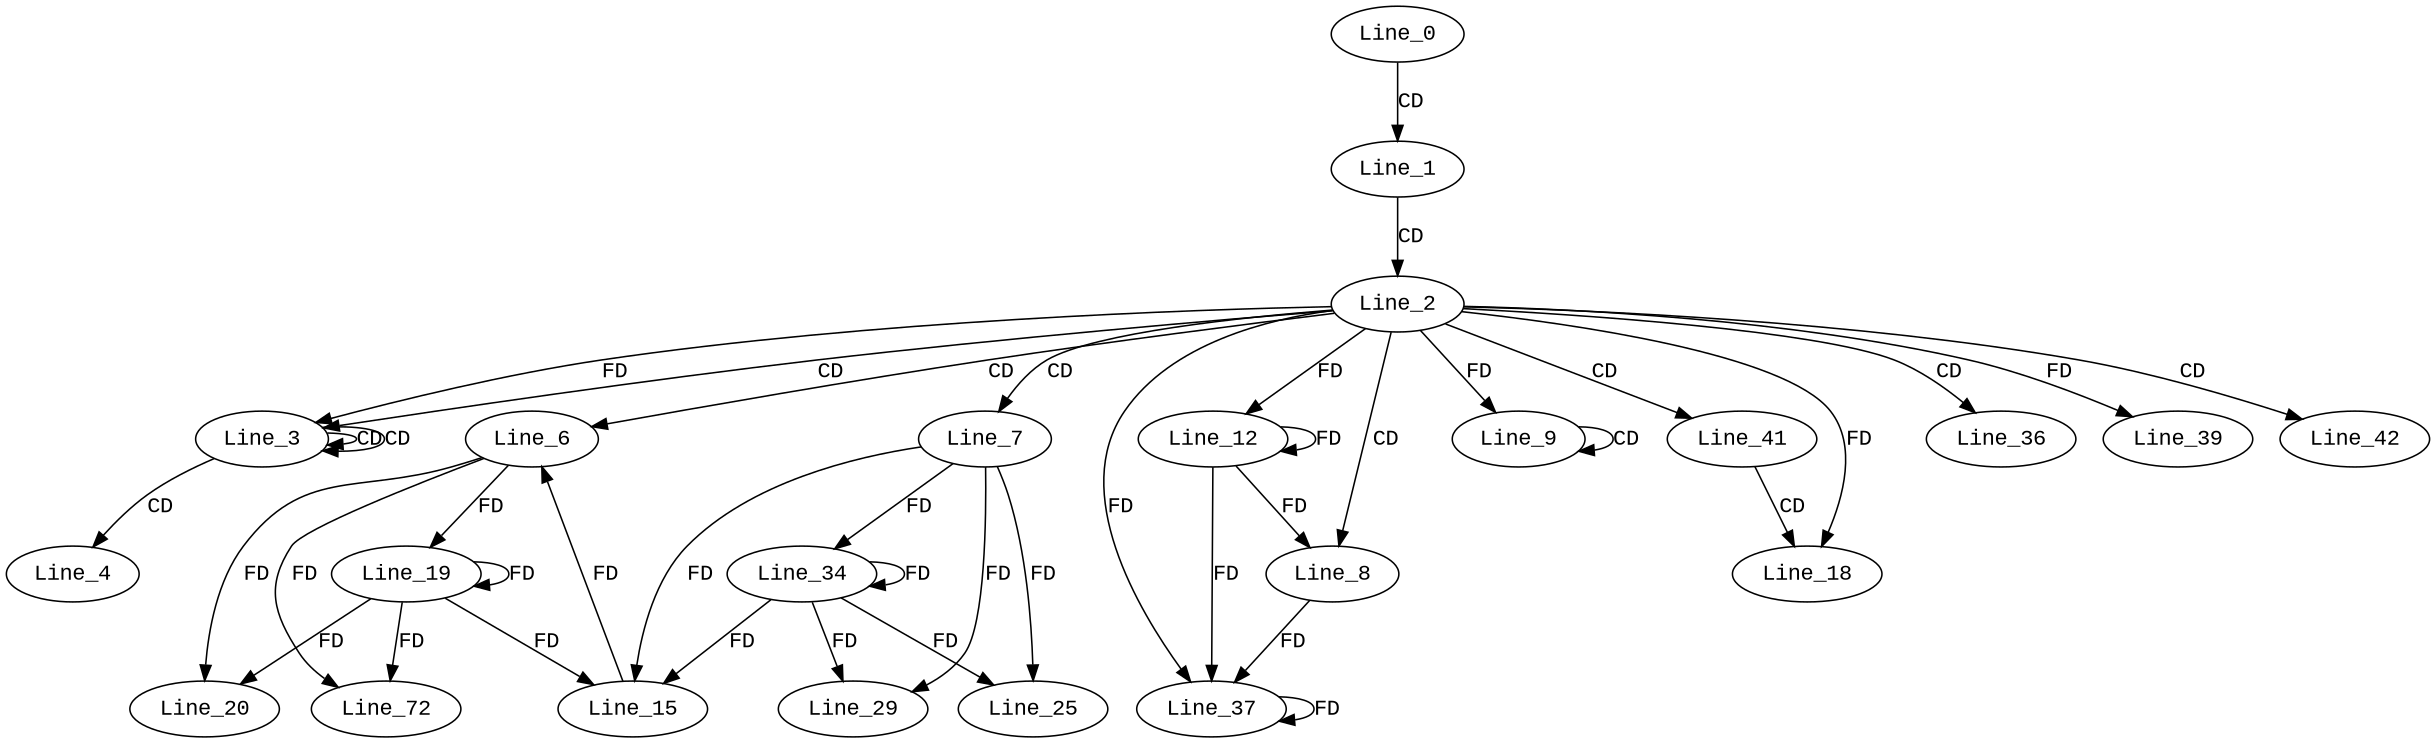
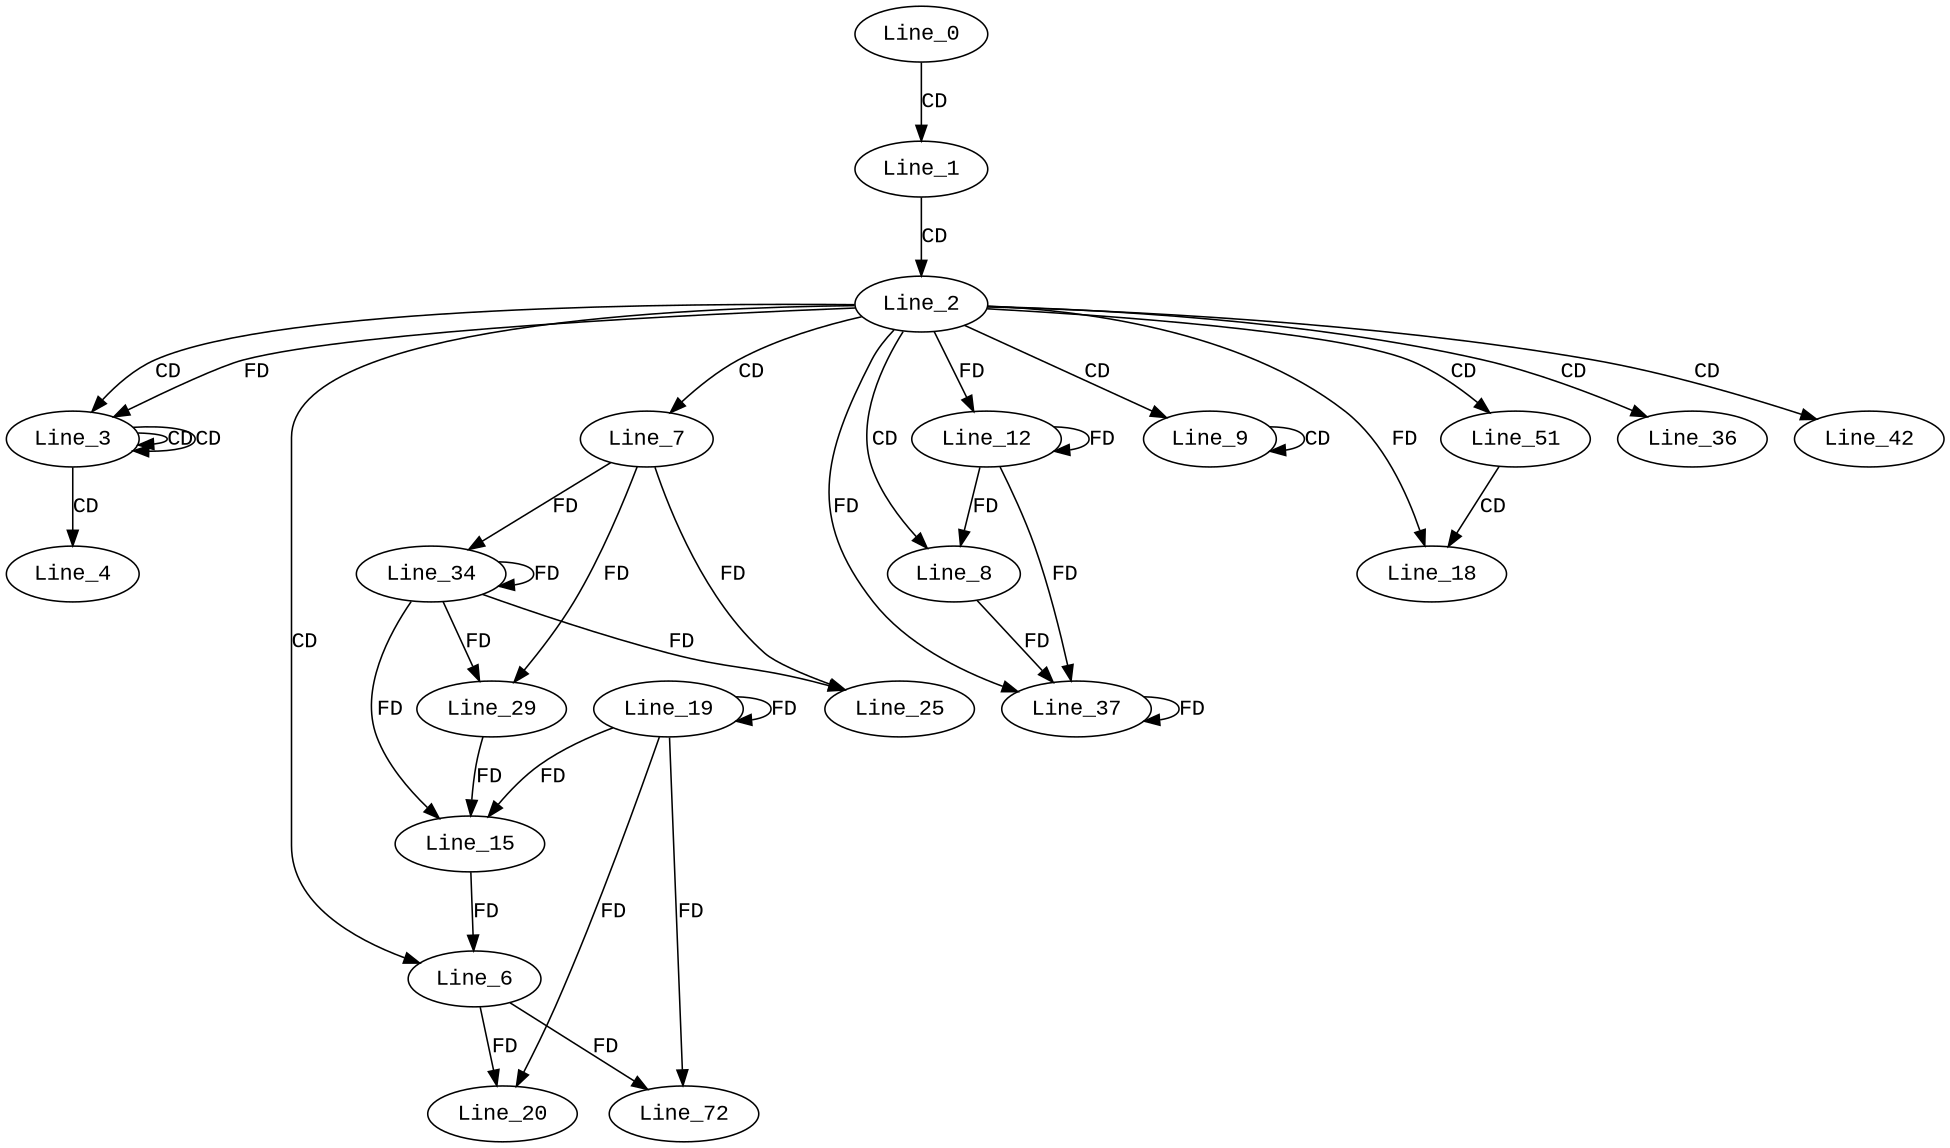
(1479, 372) -> (1097, 372)
(1742, 439) -> (1516, 439)
(2178, 439) -> none
(475, 500) -> none
(737, 507) -> (476, 768)
